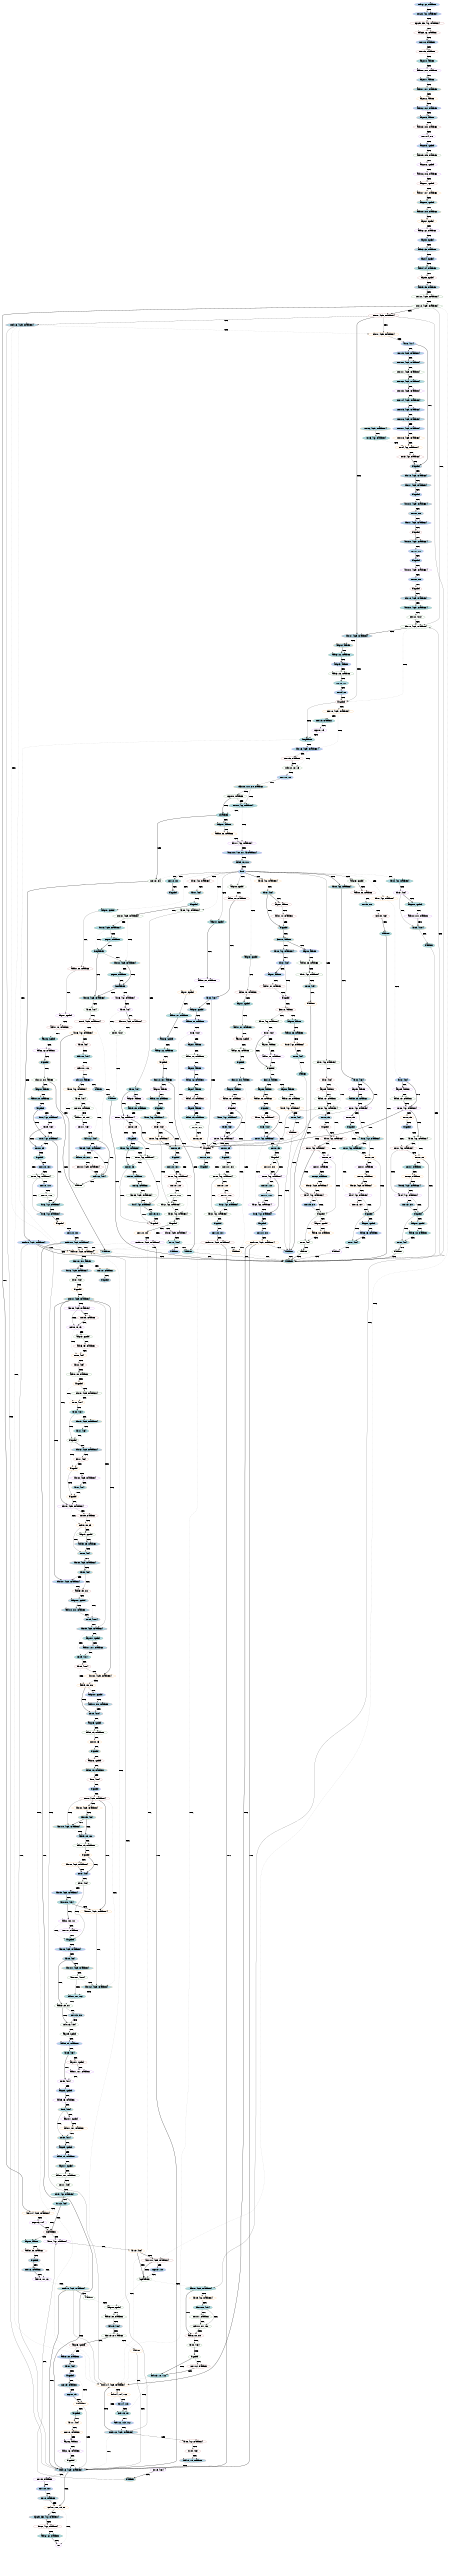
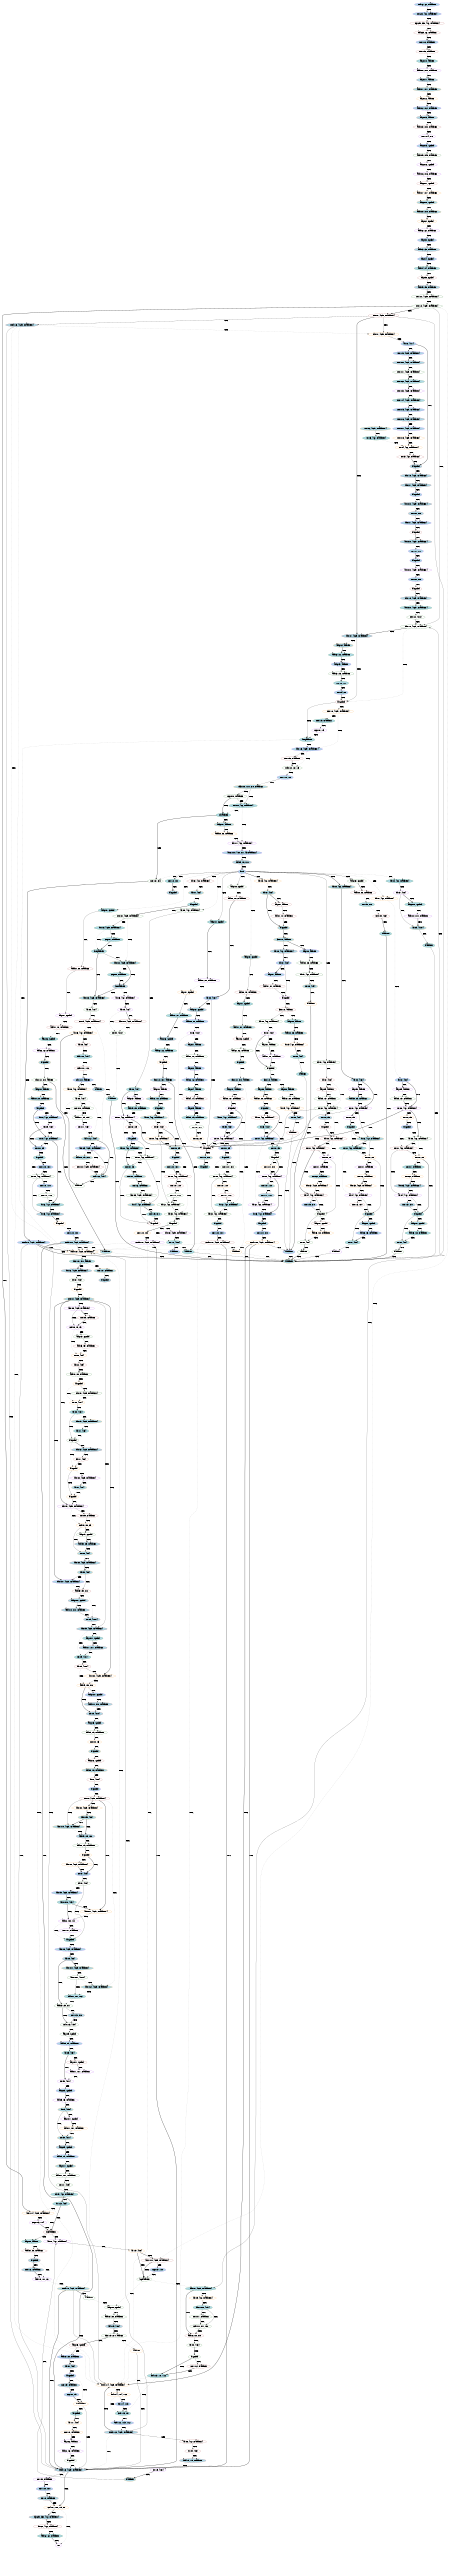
(97, 1949) -> (82, 1916)
